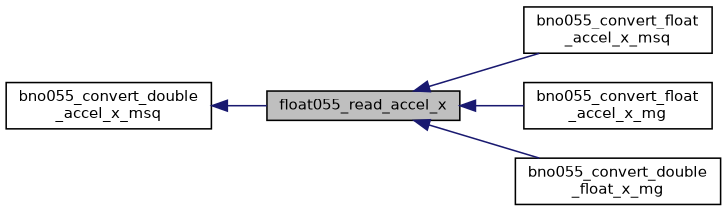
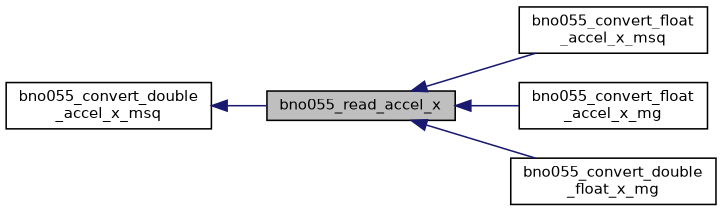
(363, 106) -> (361, 106)
